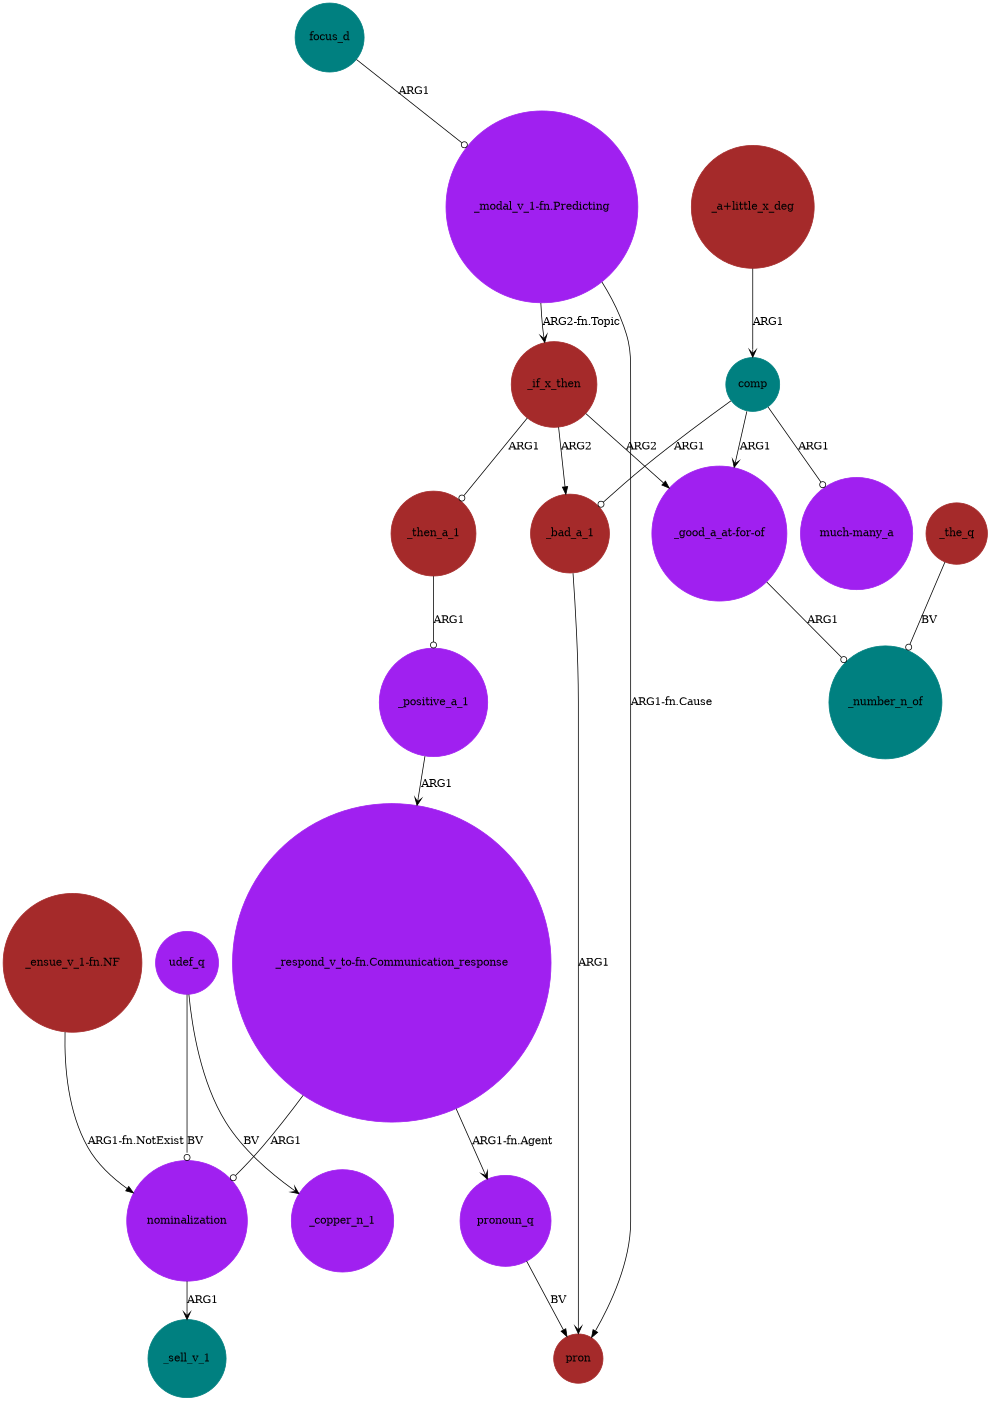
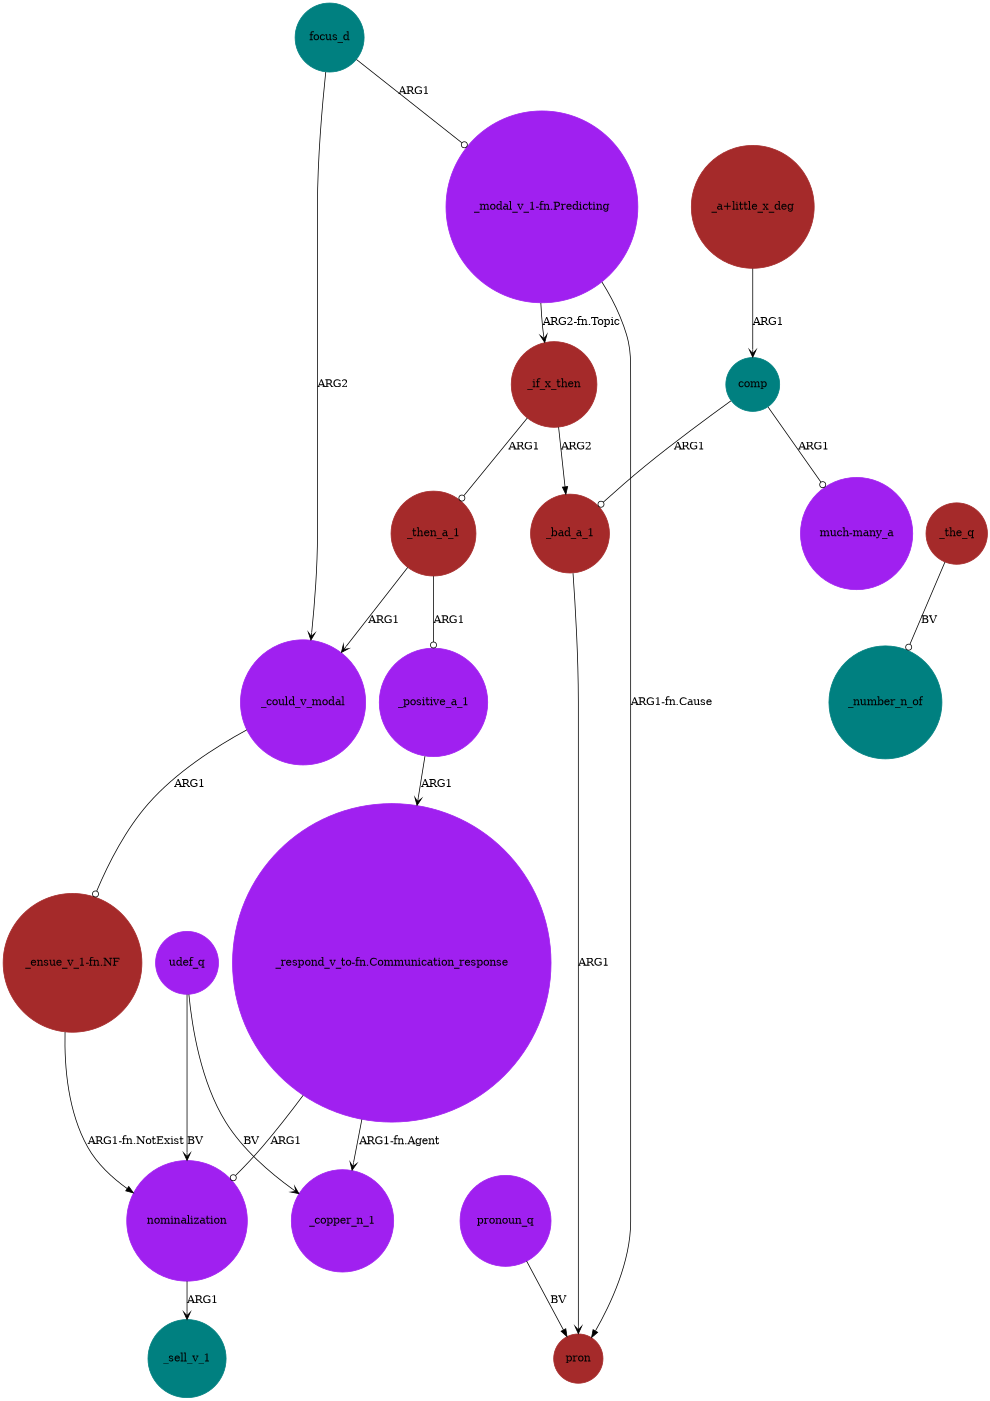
(719, 534) -> none
none -> (303, 702)
(187, 1074) -> (187, 1074)
(470, 1140) -> (358, 1141)
